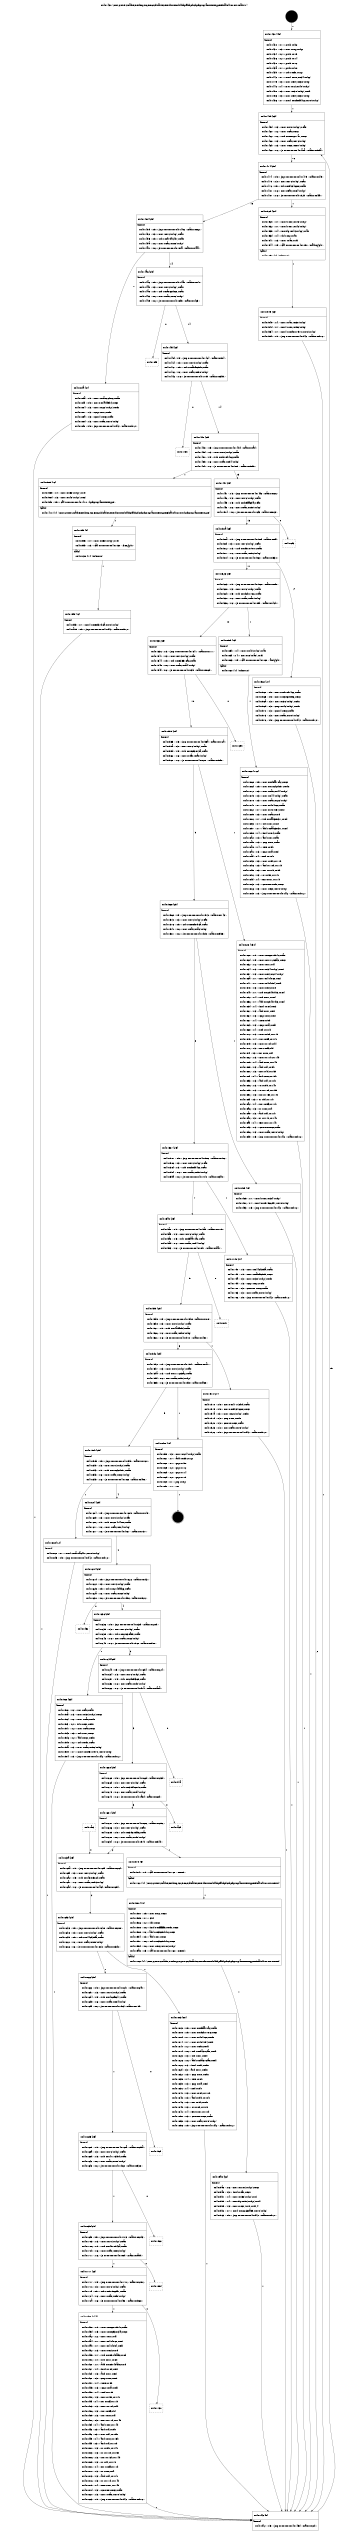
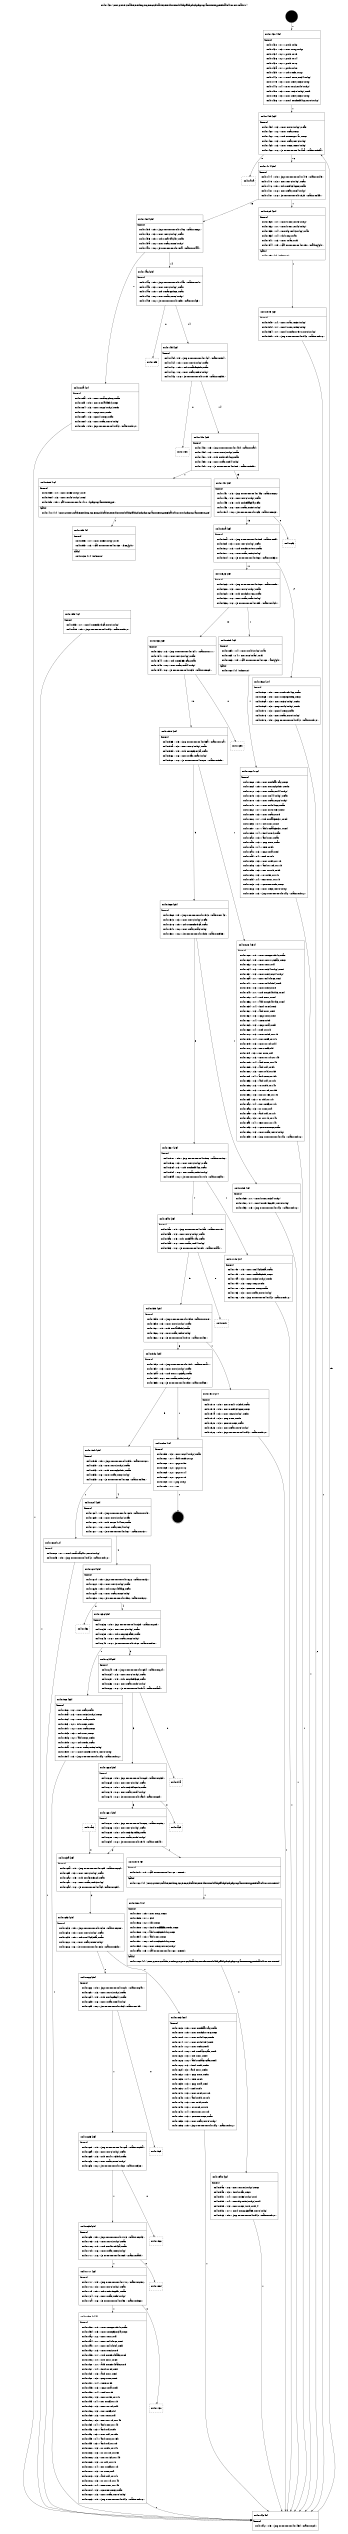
none -> (249, 181)
(100, 585) -> none
